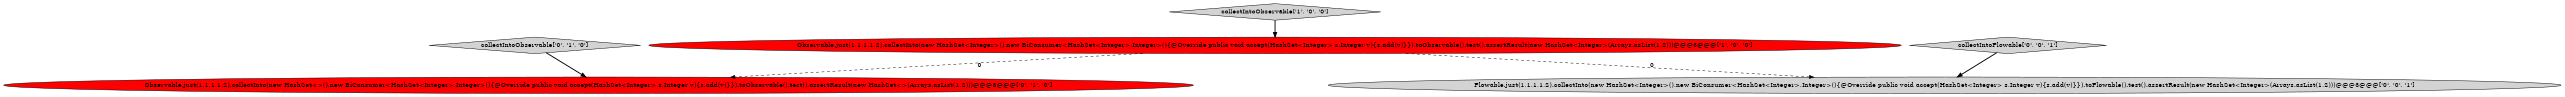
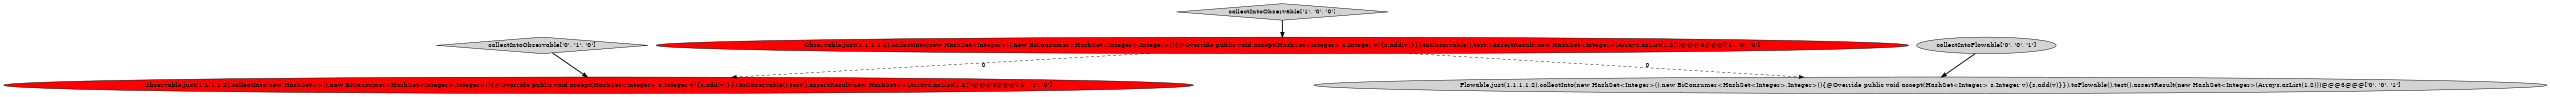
(2008, 45) -> (1986, 45)
